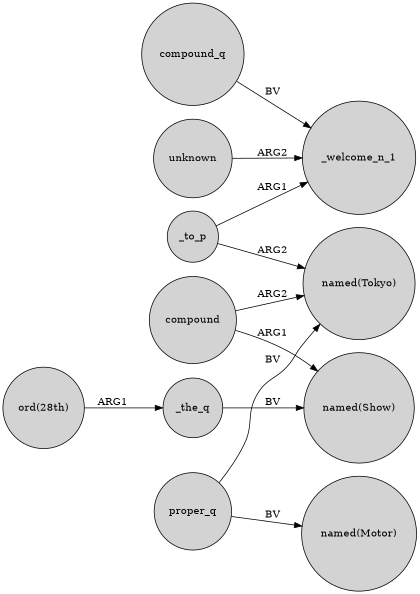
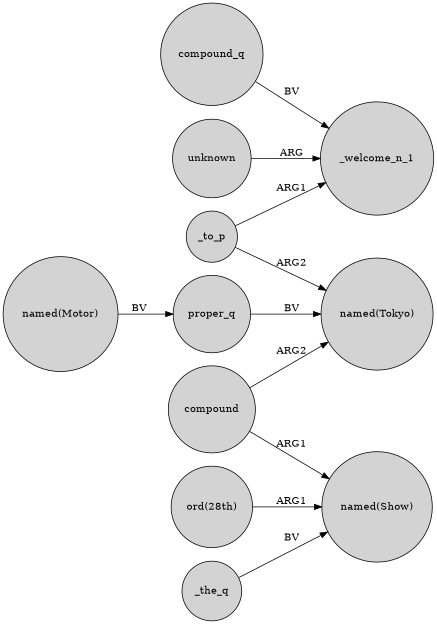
(273, 153) -> (292, 153)
(120, 408) -> (283, 507)
(263, 521) -> (142, 314)
